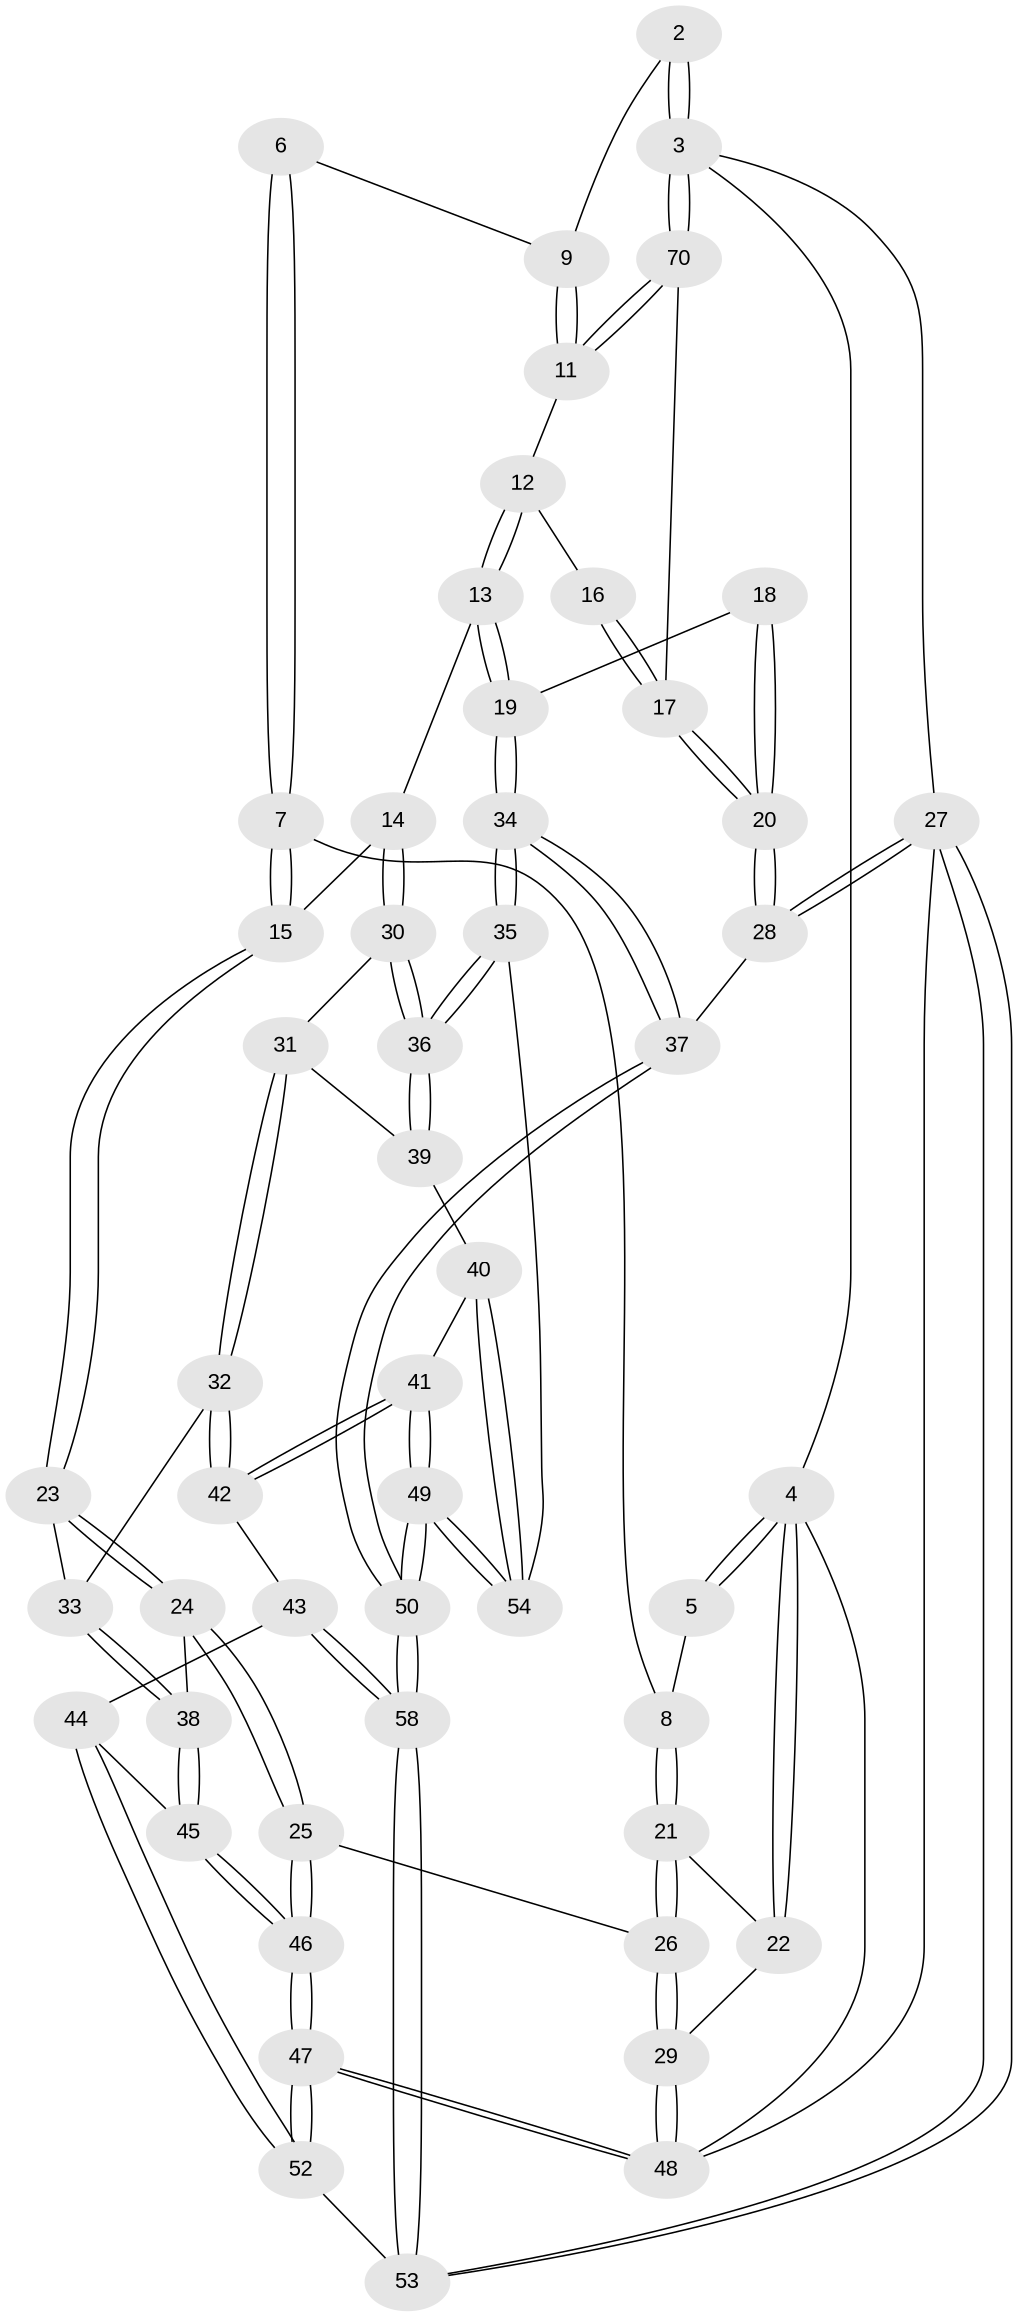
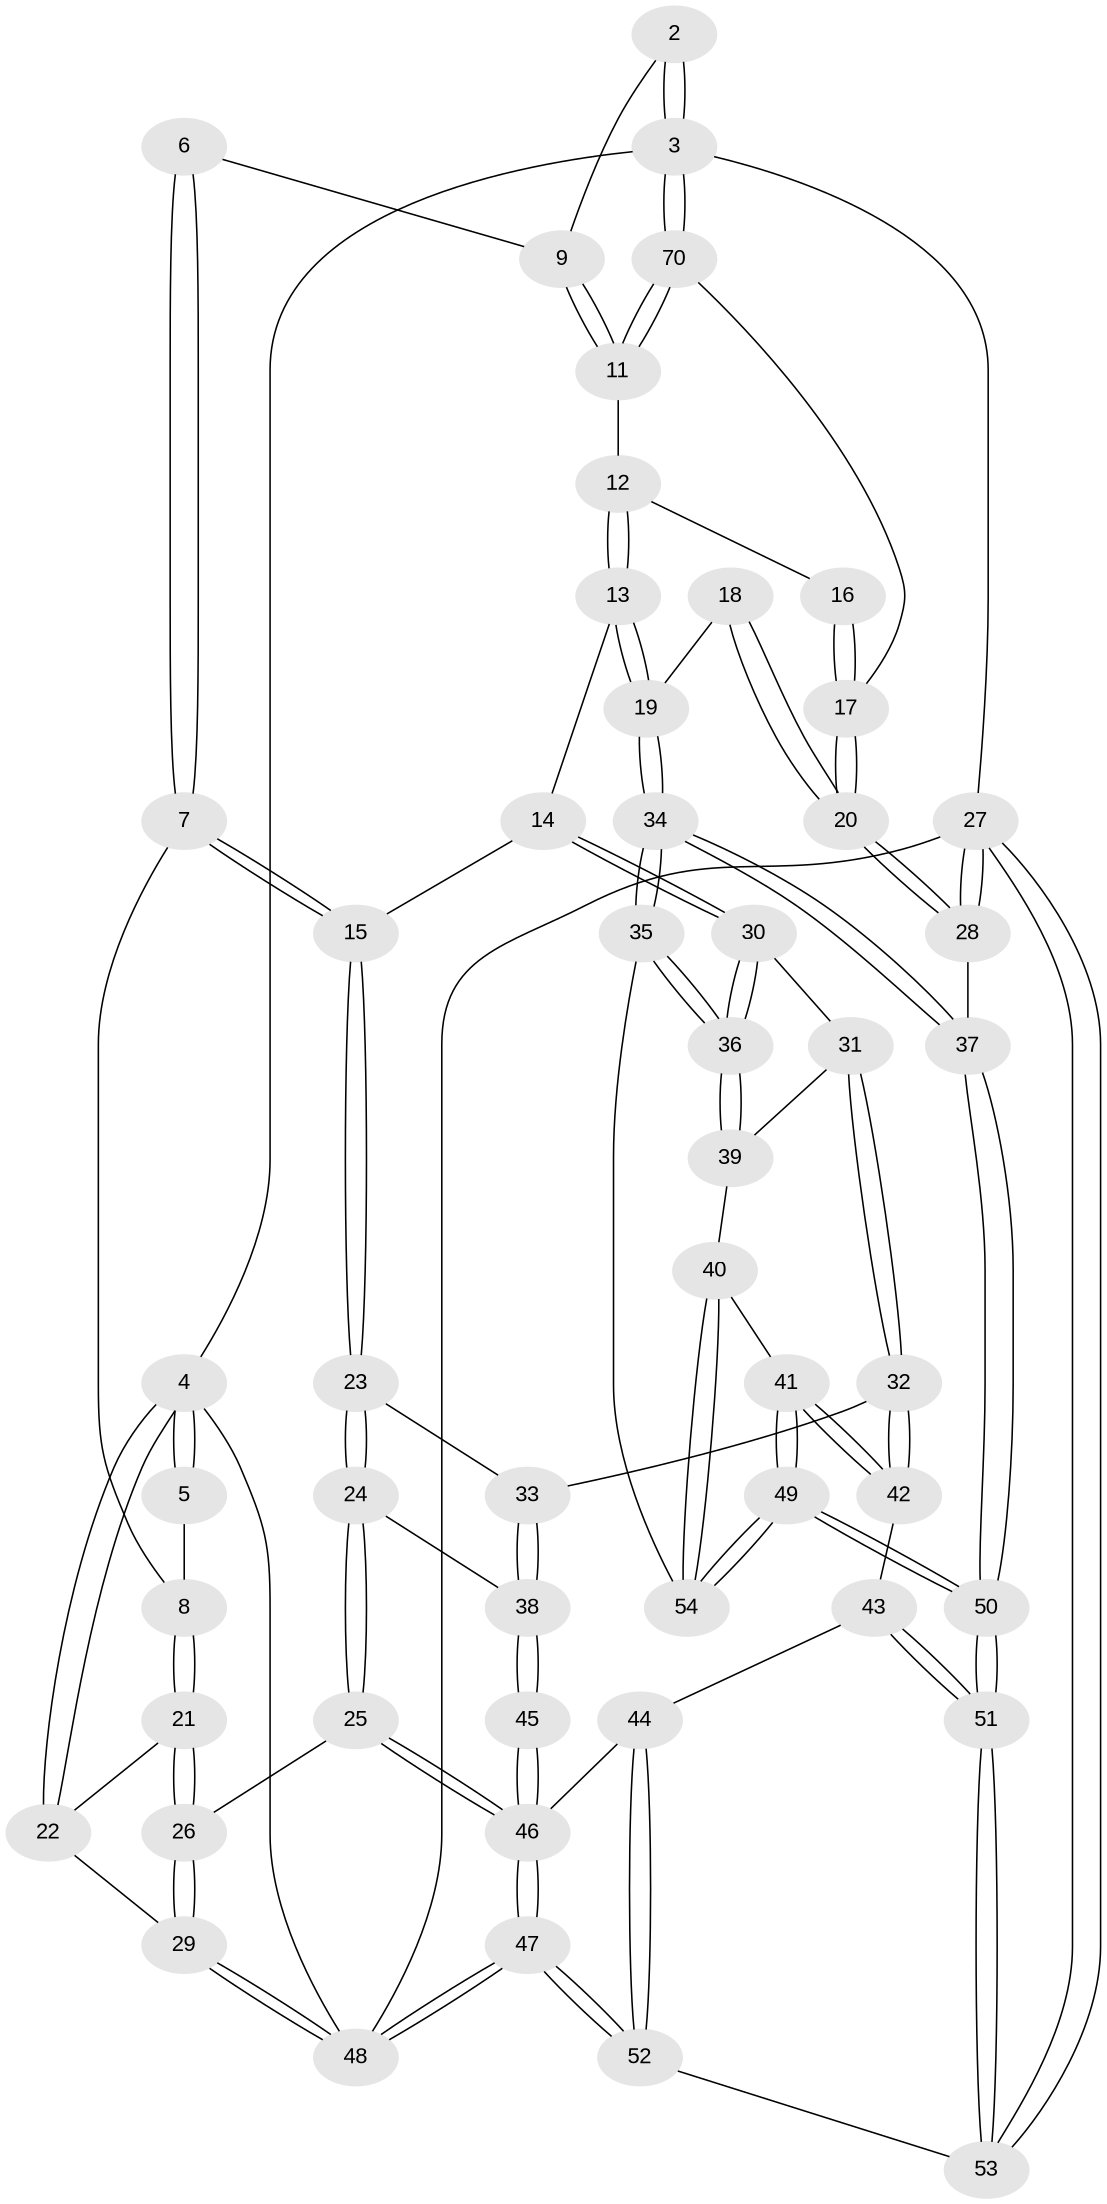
(407, 1720) -> (987, 1720)
(133, 1776) -> (584, 1776)
